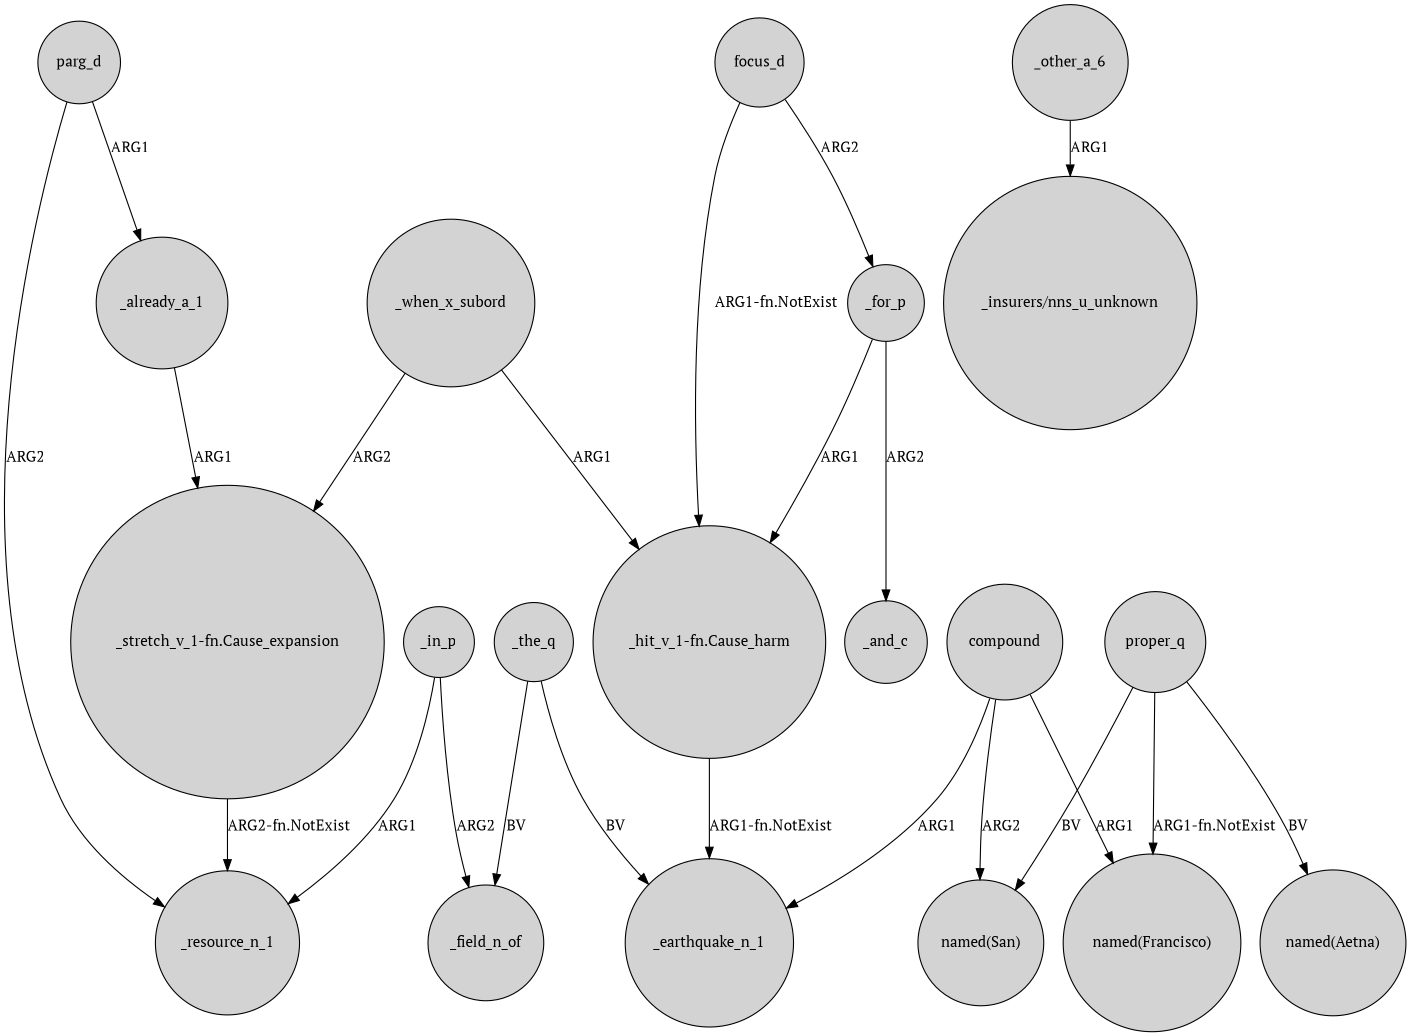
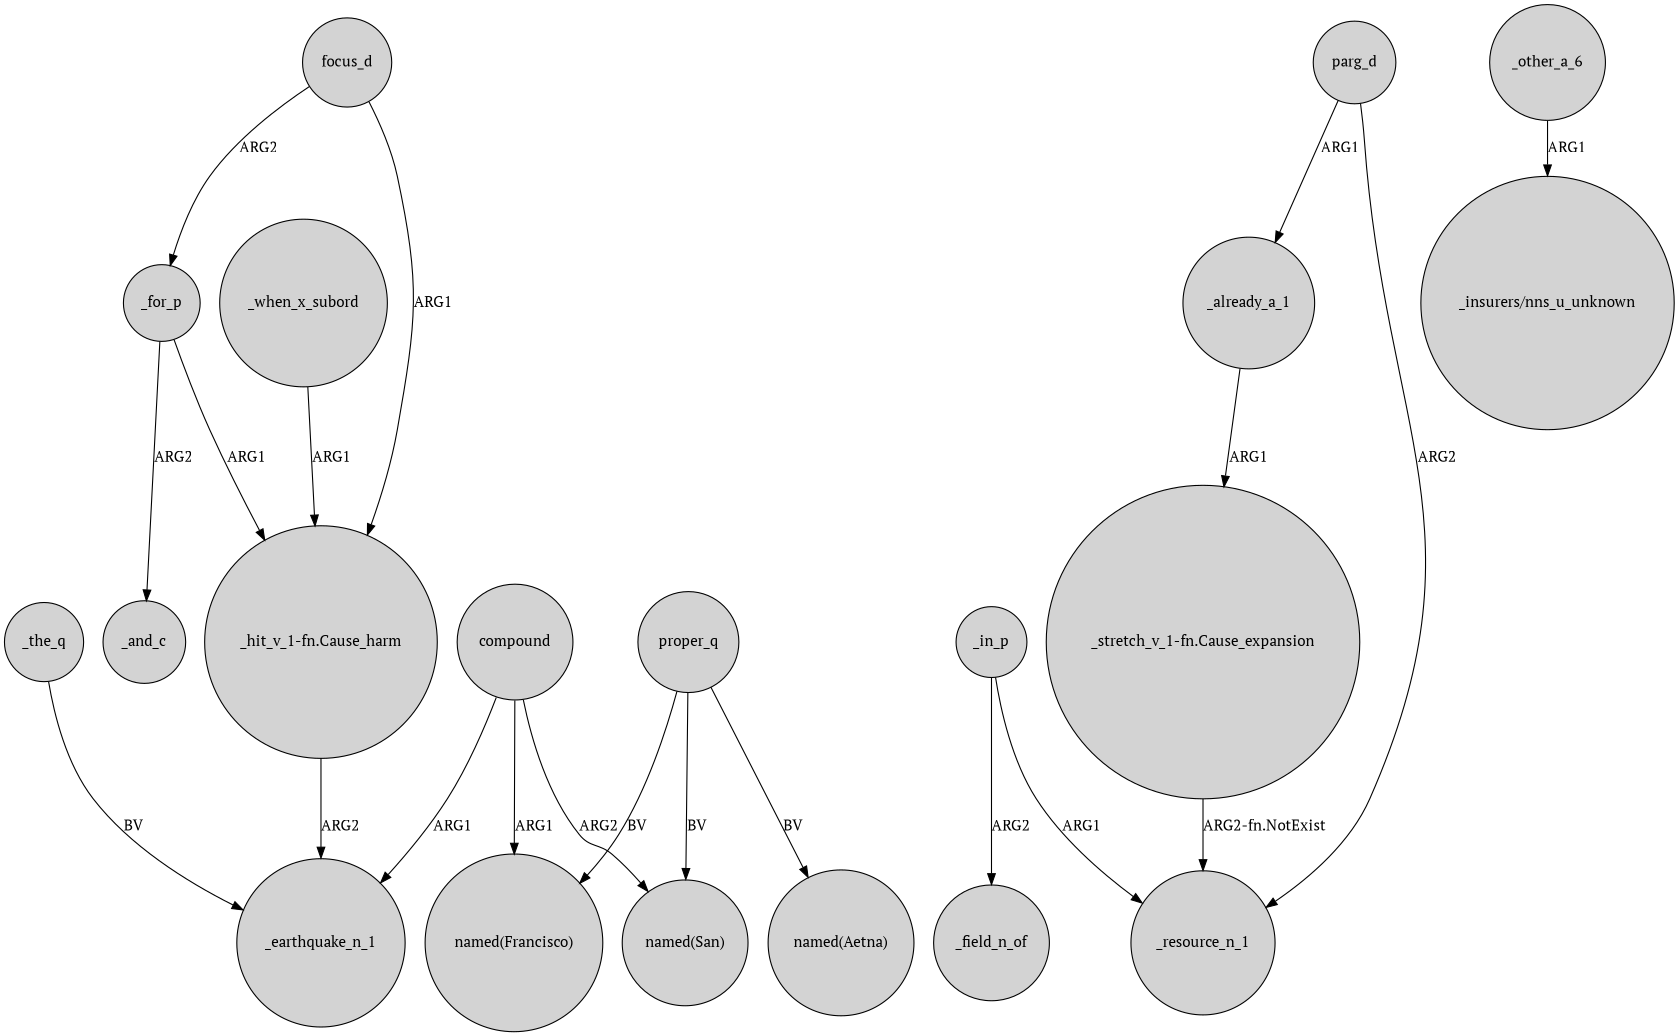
(776, 303) -> (433, 303)
(362, 438) -> none
(512, 778) -> none
(771, 826) -> (341, 826)
(1215, 826) -> (638, 826)
